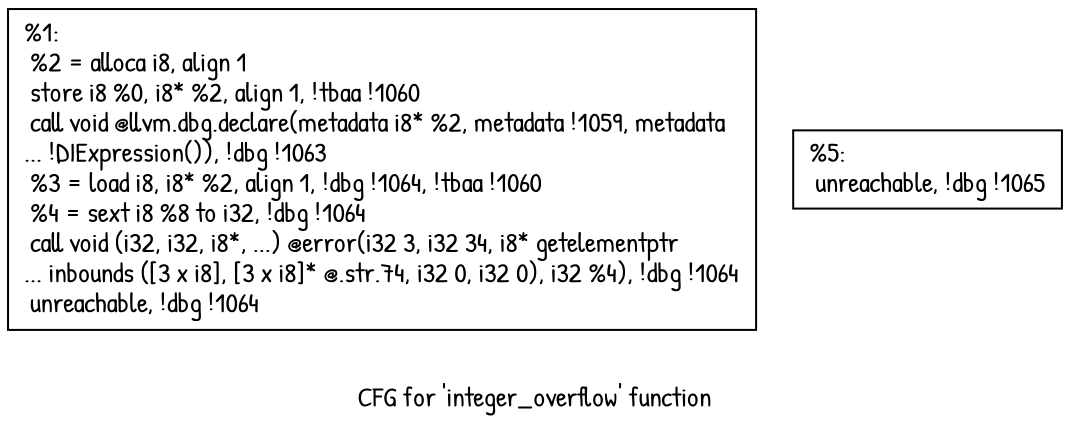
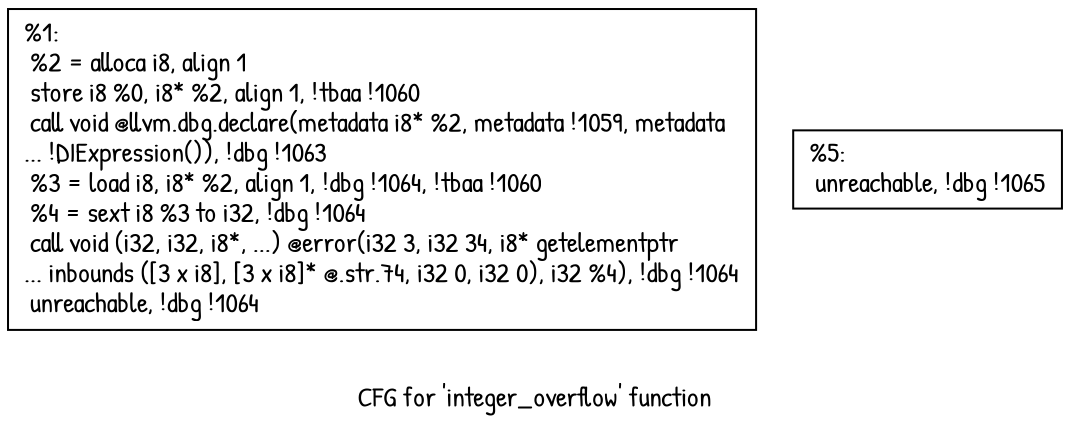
(196, 214) -> (196, 214)
